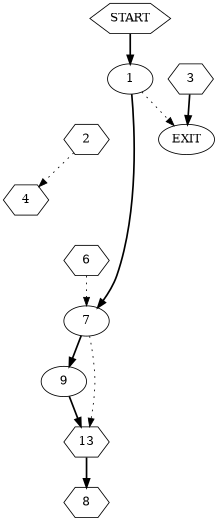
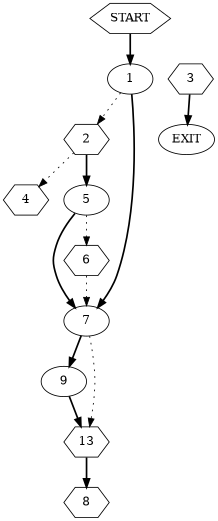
(155, 106) -> (112, 105)
none -> (87, 200)
